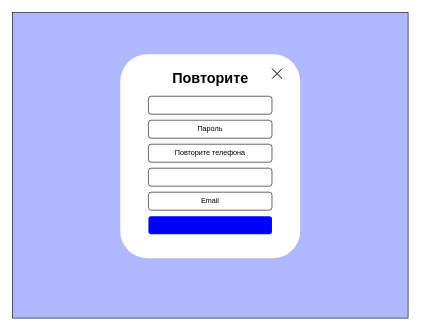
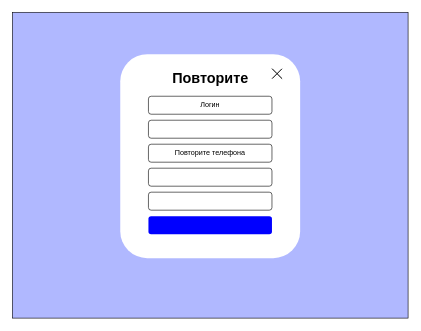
none -> (210, 105)
(210, 129) -> none
(210, 201) -> none
